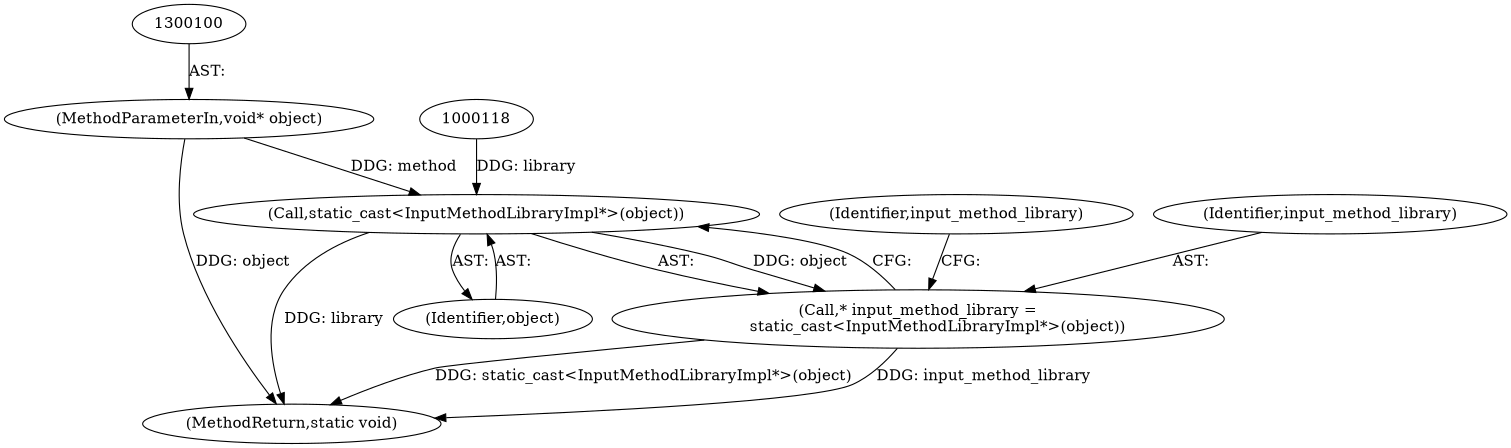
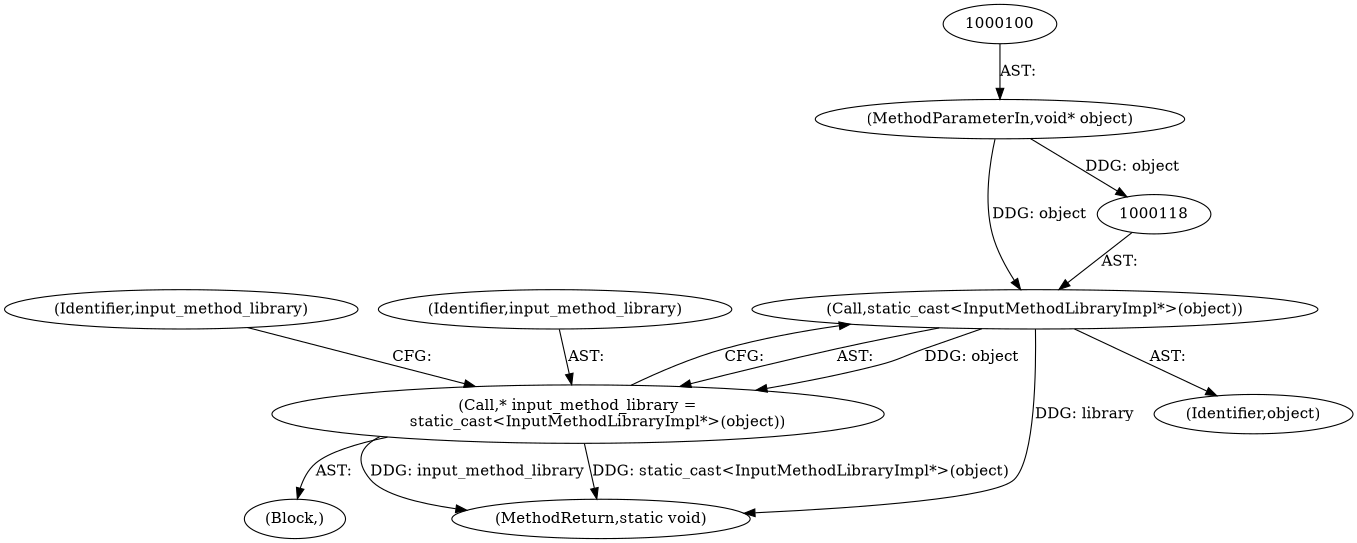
(189, 24) -> (1000, 24)
(404, 167) -> (1040, 214)
(526, 167) -> (1122, 262)
(496, 272) -> none
(198, 276) -> (1074, 165)
none -> (295, 519)
